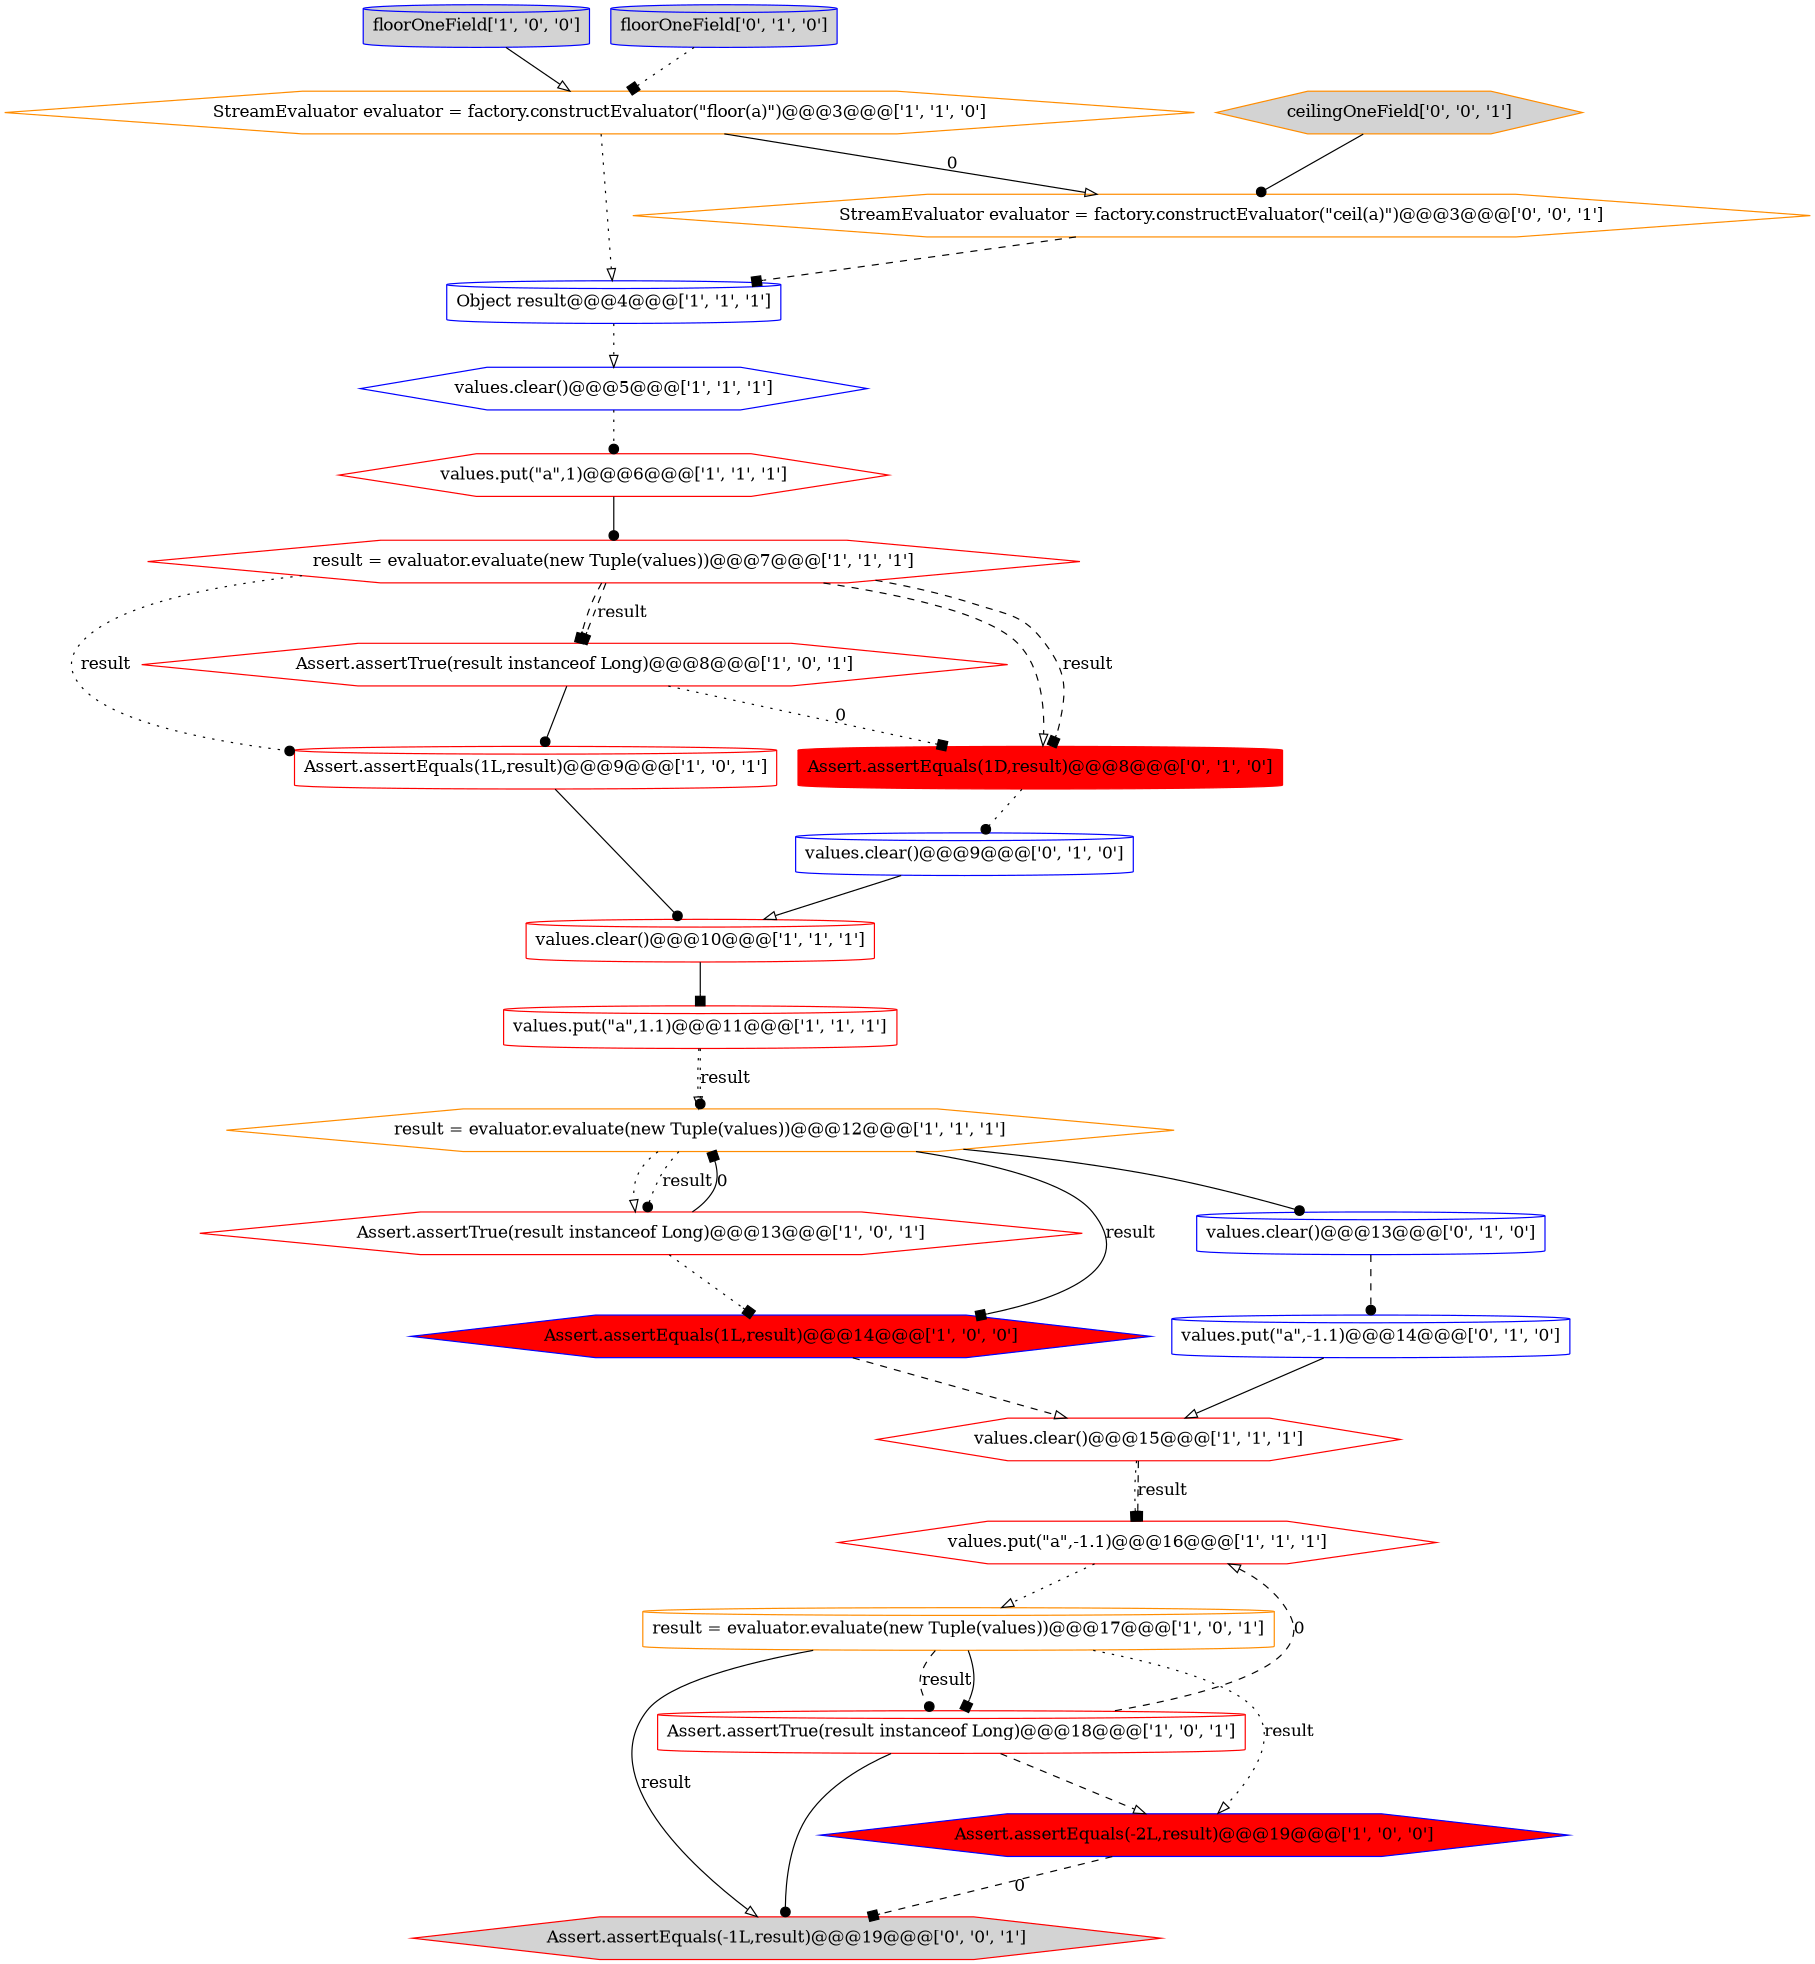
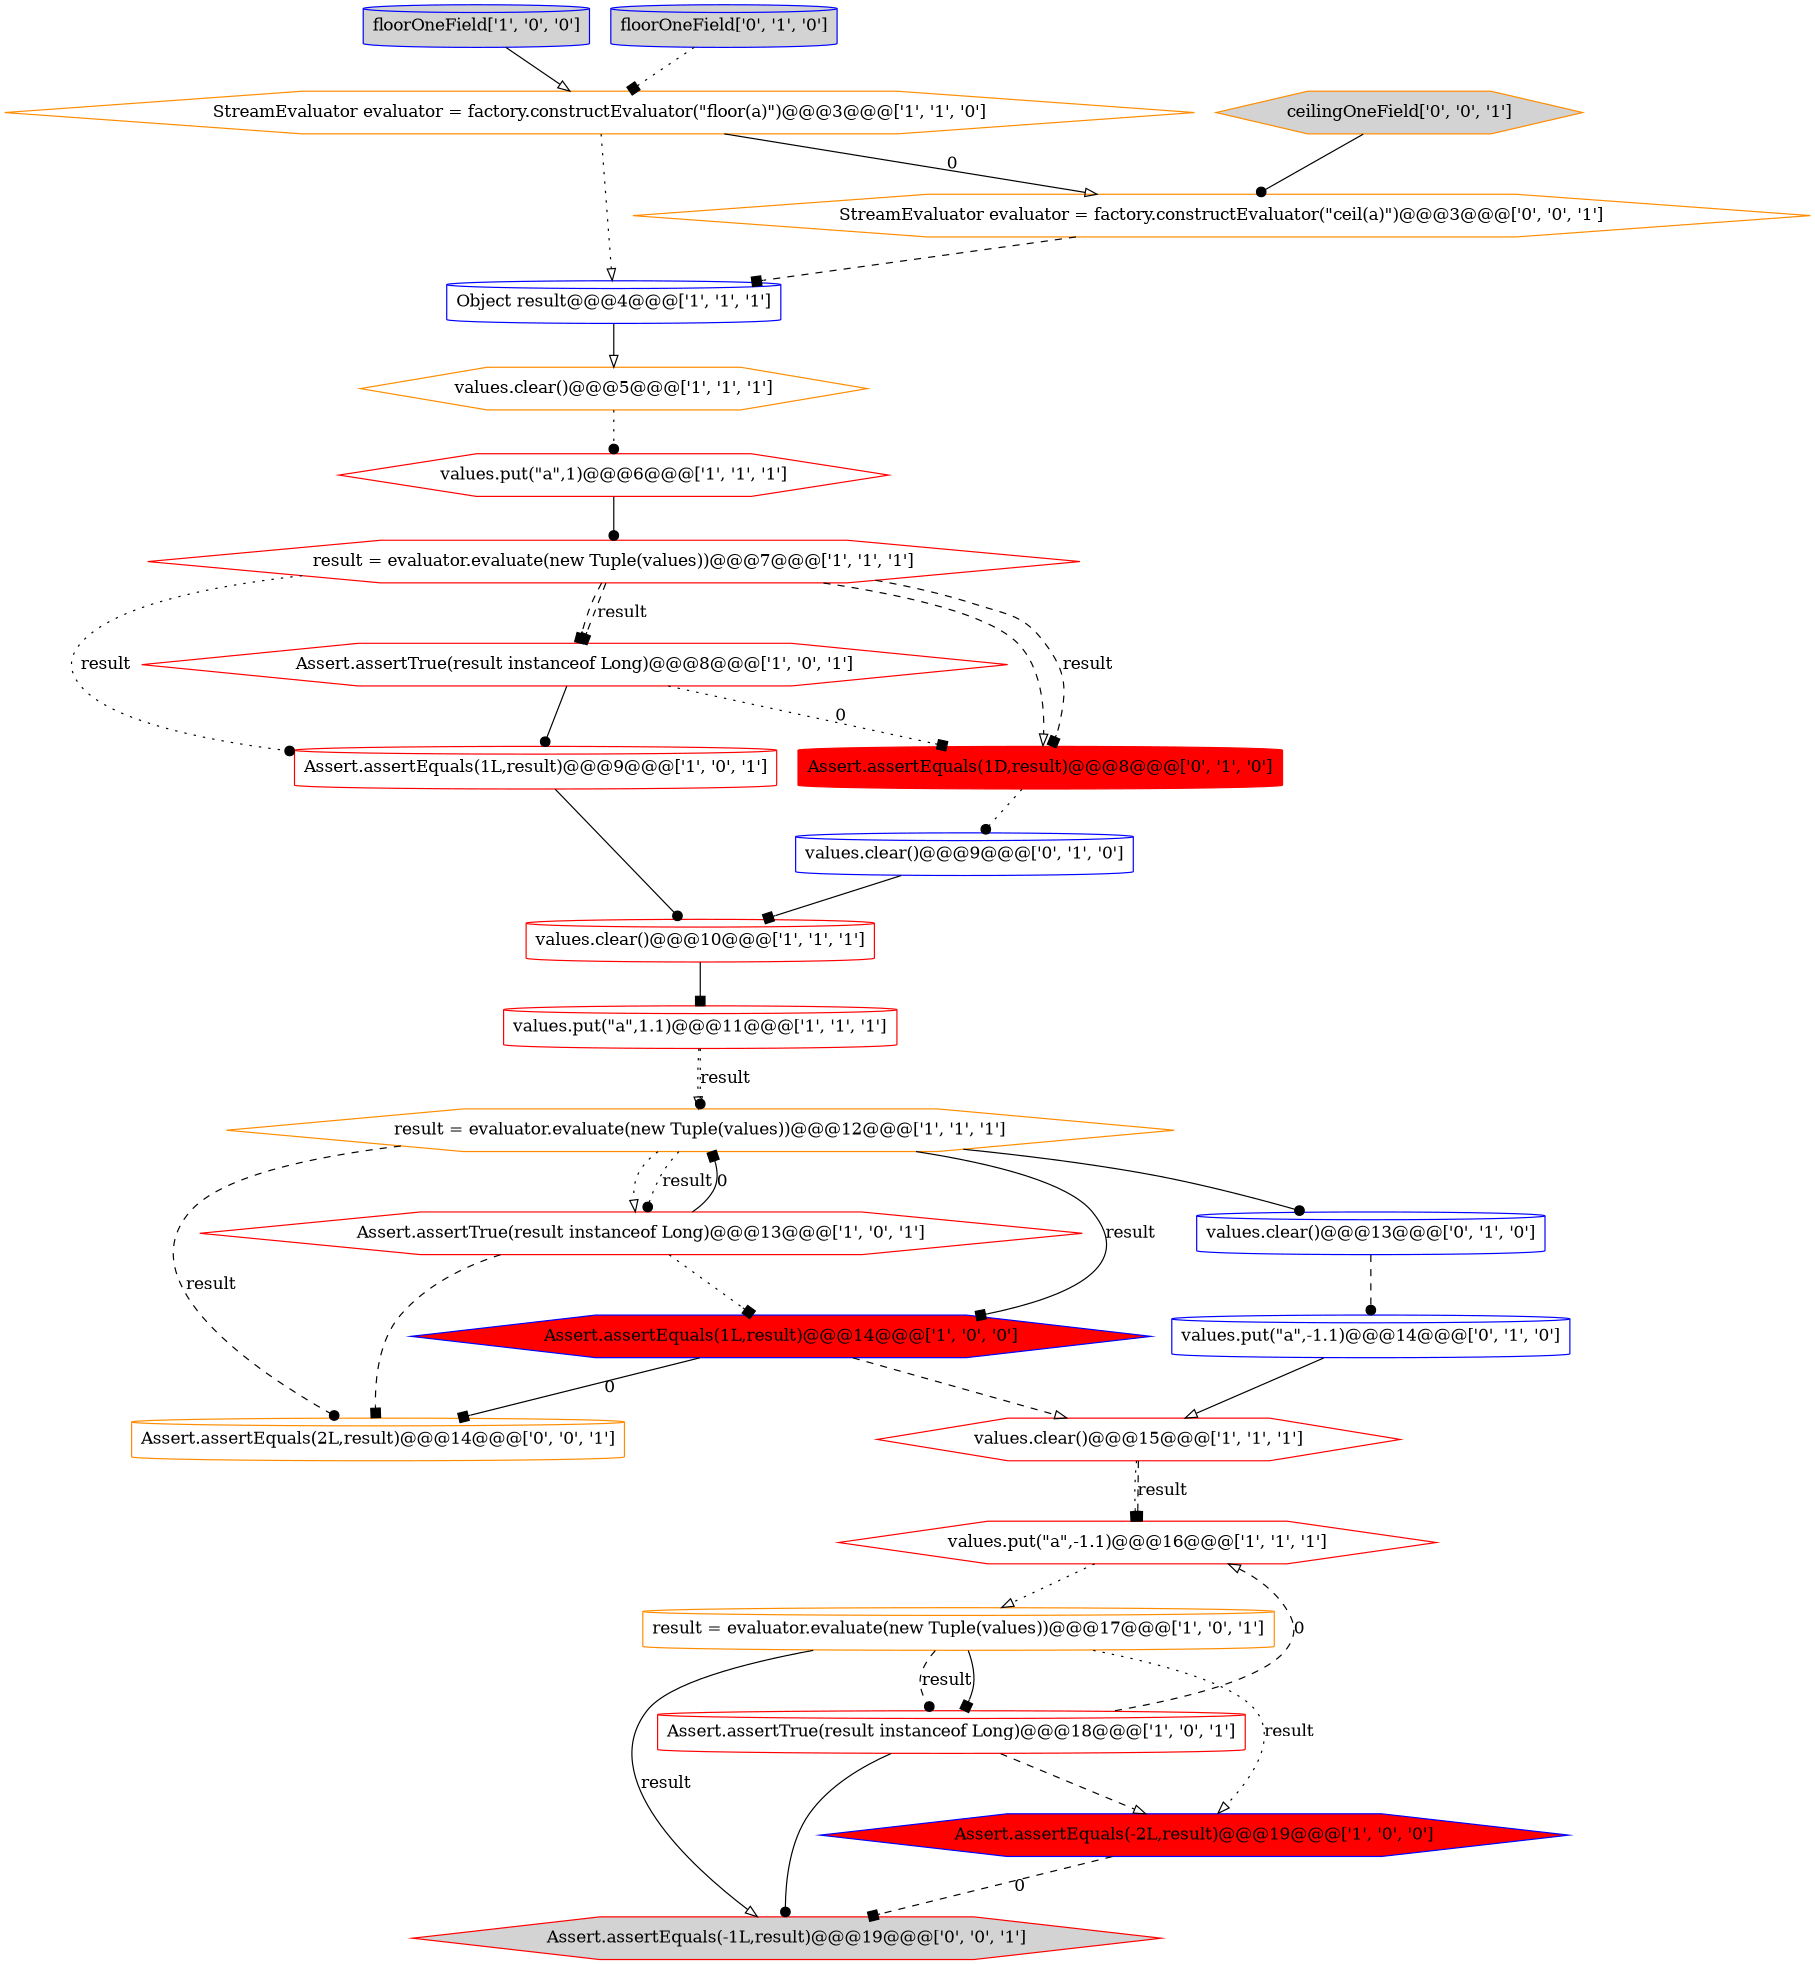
(614, 339) -> (614, 339)
(614, 389) -> (614, 389)
(838, 896) -> (838, 896)
none -> (378, 1439)
